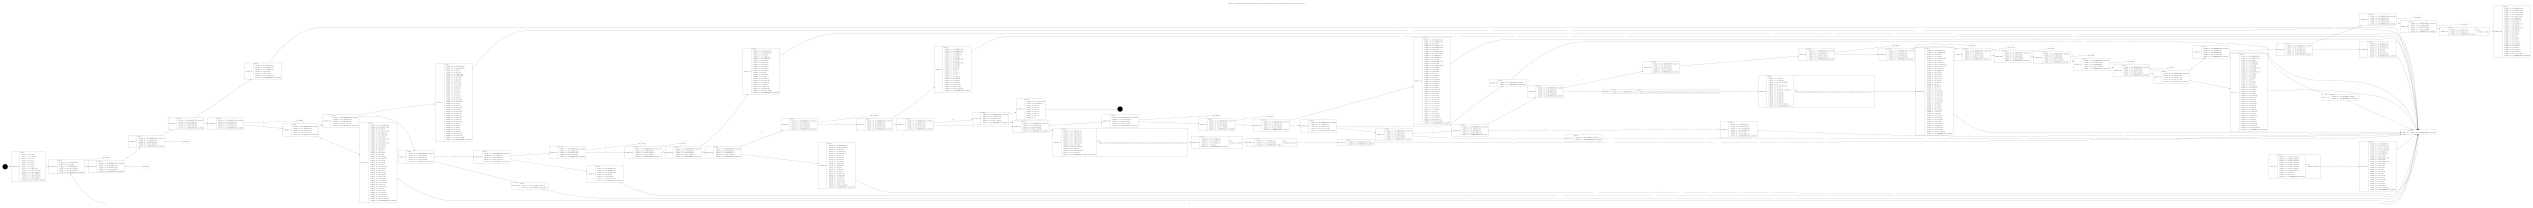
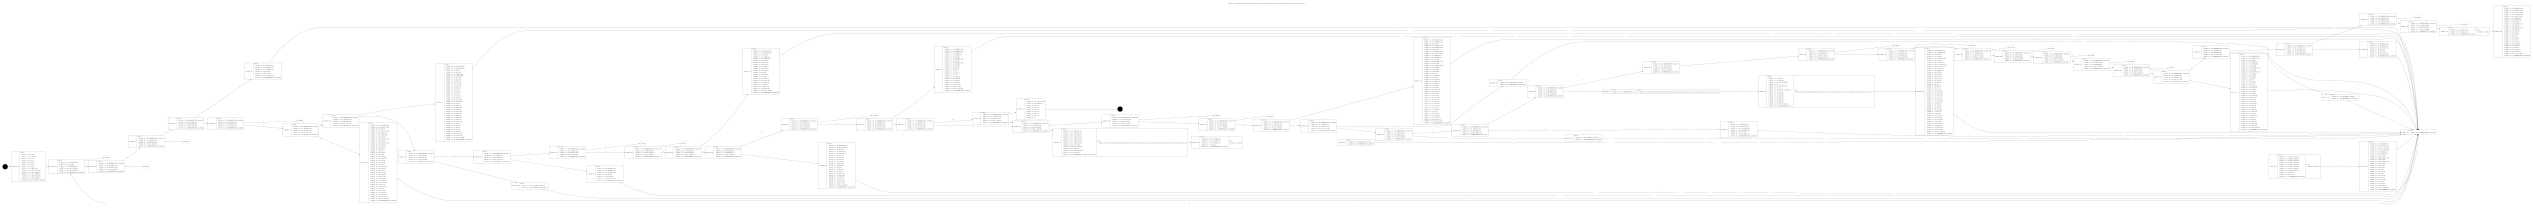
(1271, 142) -> none
